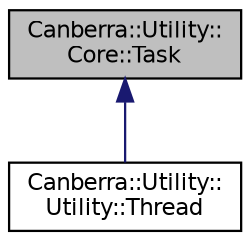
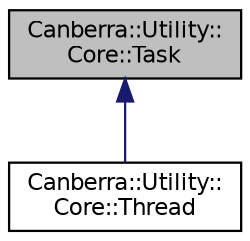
(125, 197) -> (125, 197)
